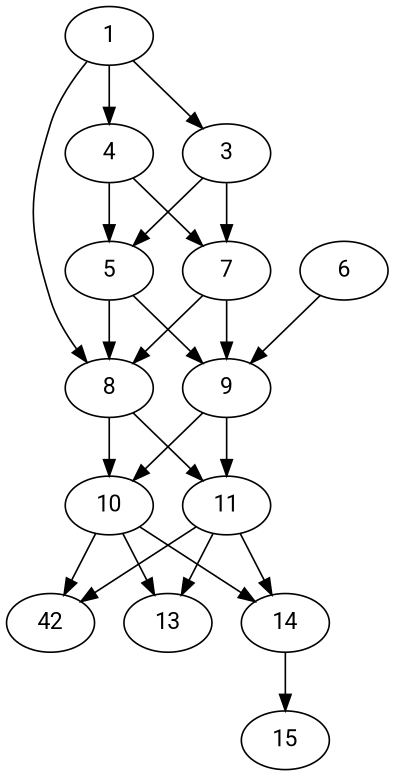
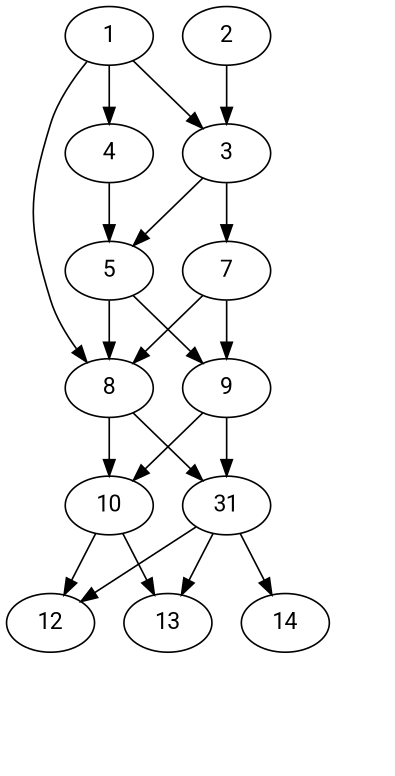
none -> (227, 36)
(160, 205) -> none
(344, 271) -> none
(227, 505) -> (227, 505)
(188, 558) -> none
(51, 623) -> (51, 623)
(285, 740) -> none
